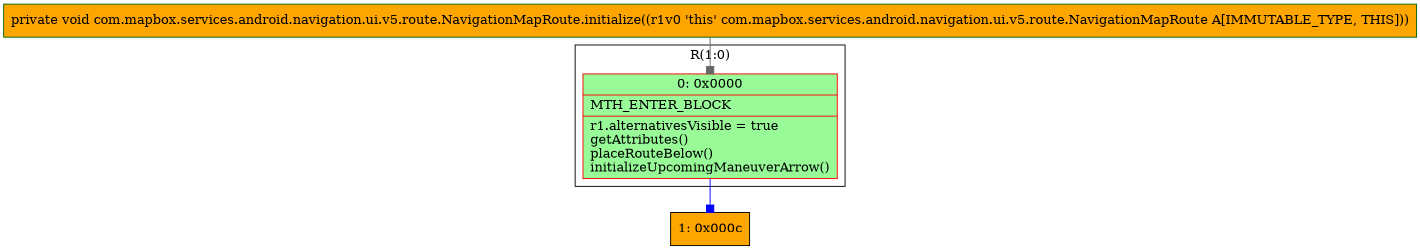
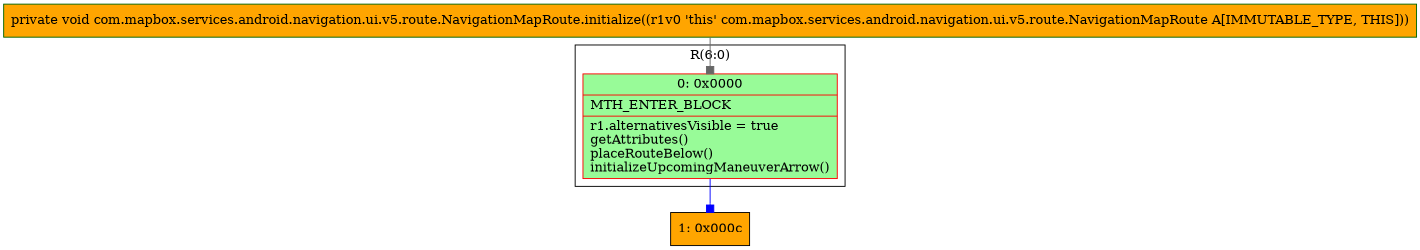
(710, 56) -> (710, 56)
